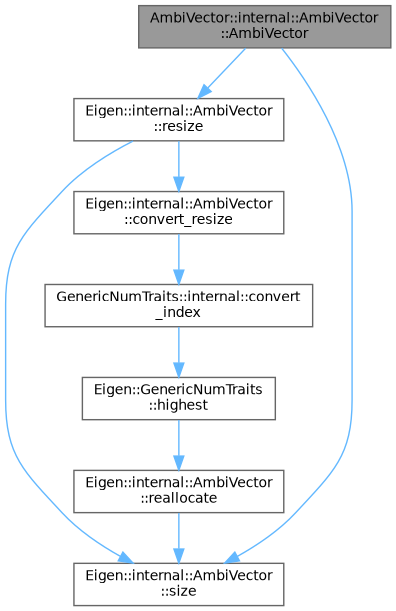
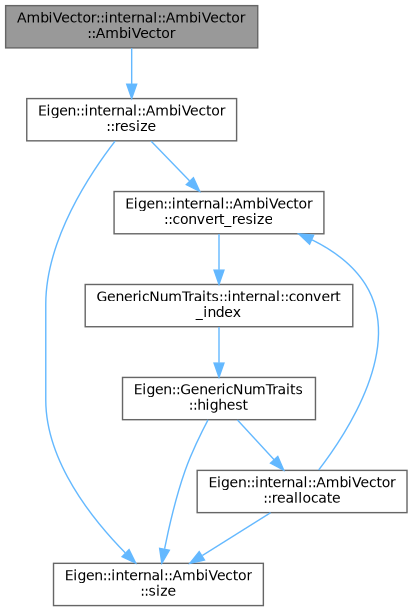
(352, 317) -> (181, 483)
none -> (377, 348)
